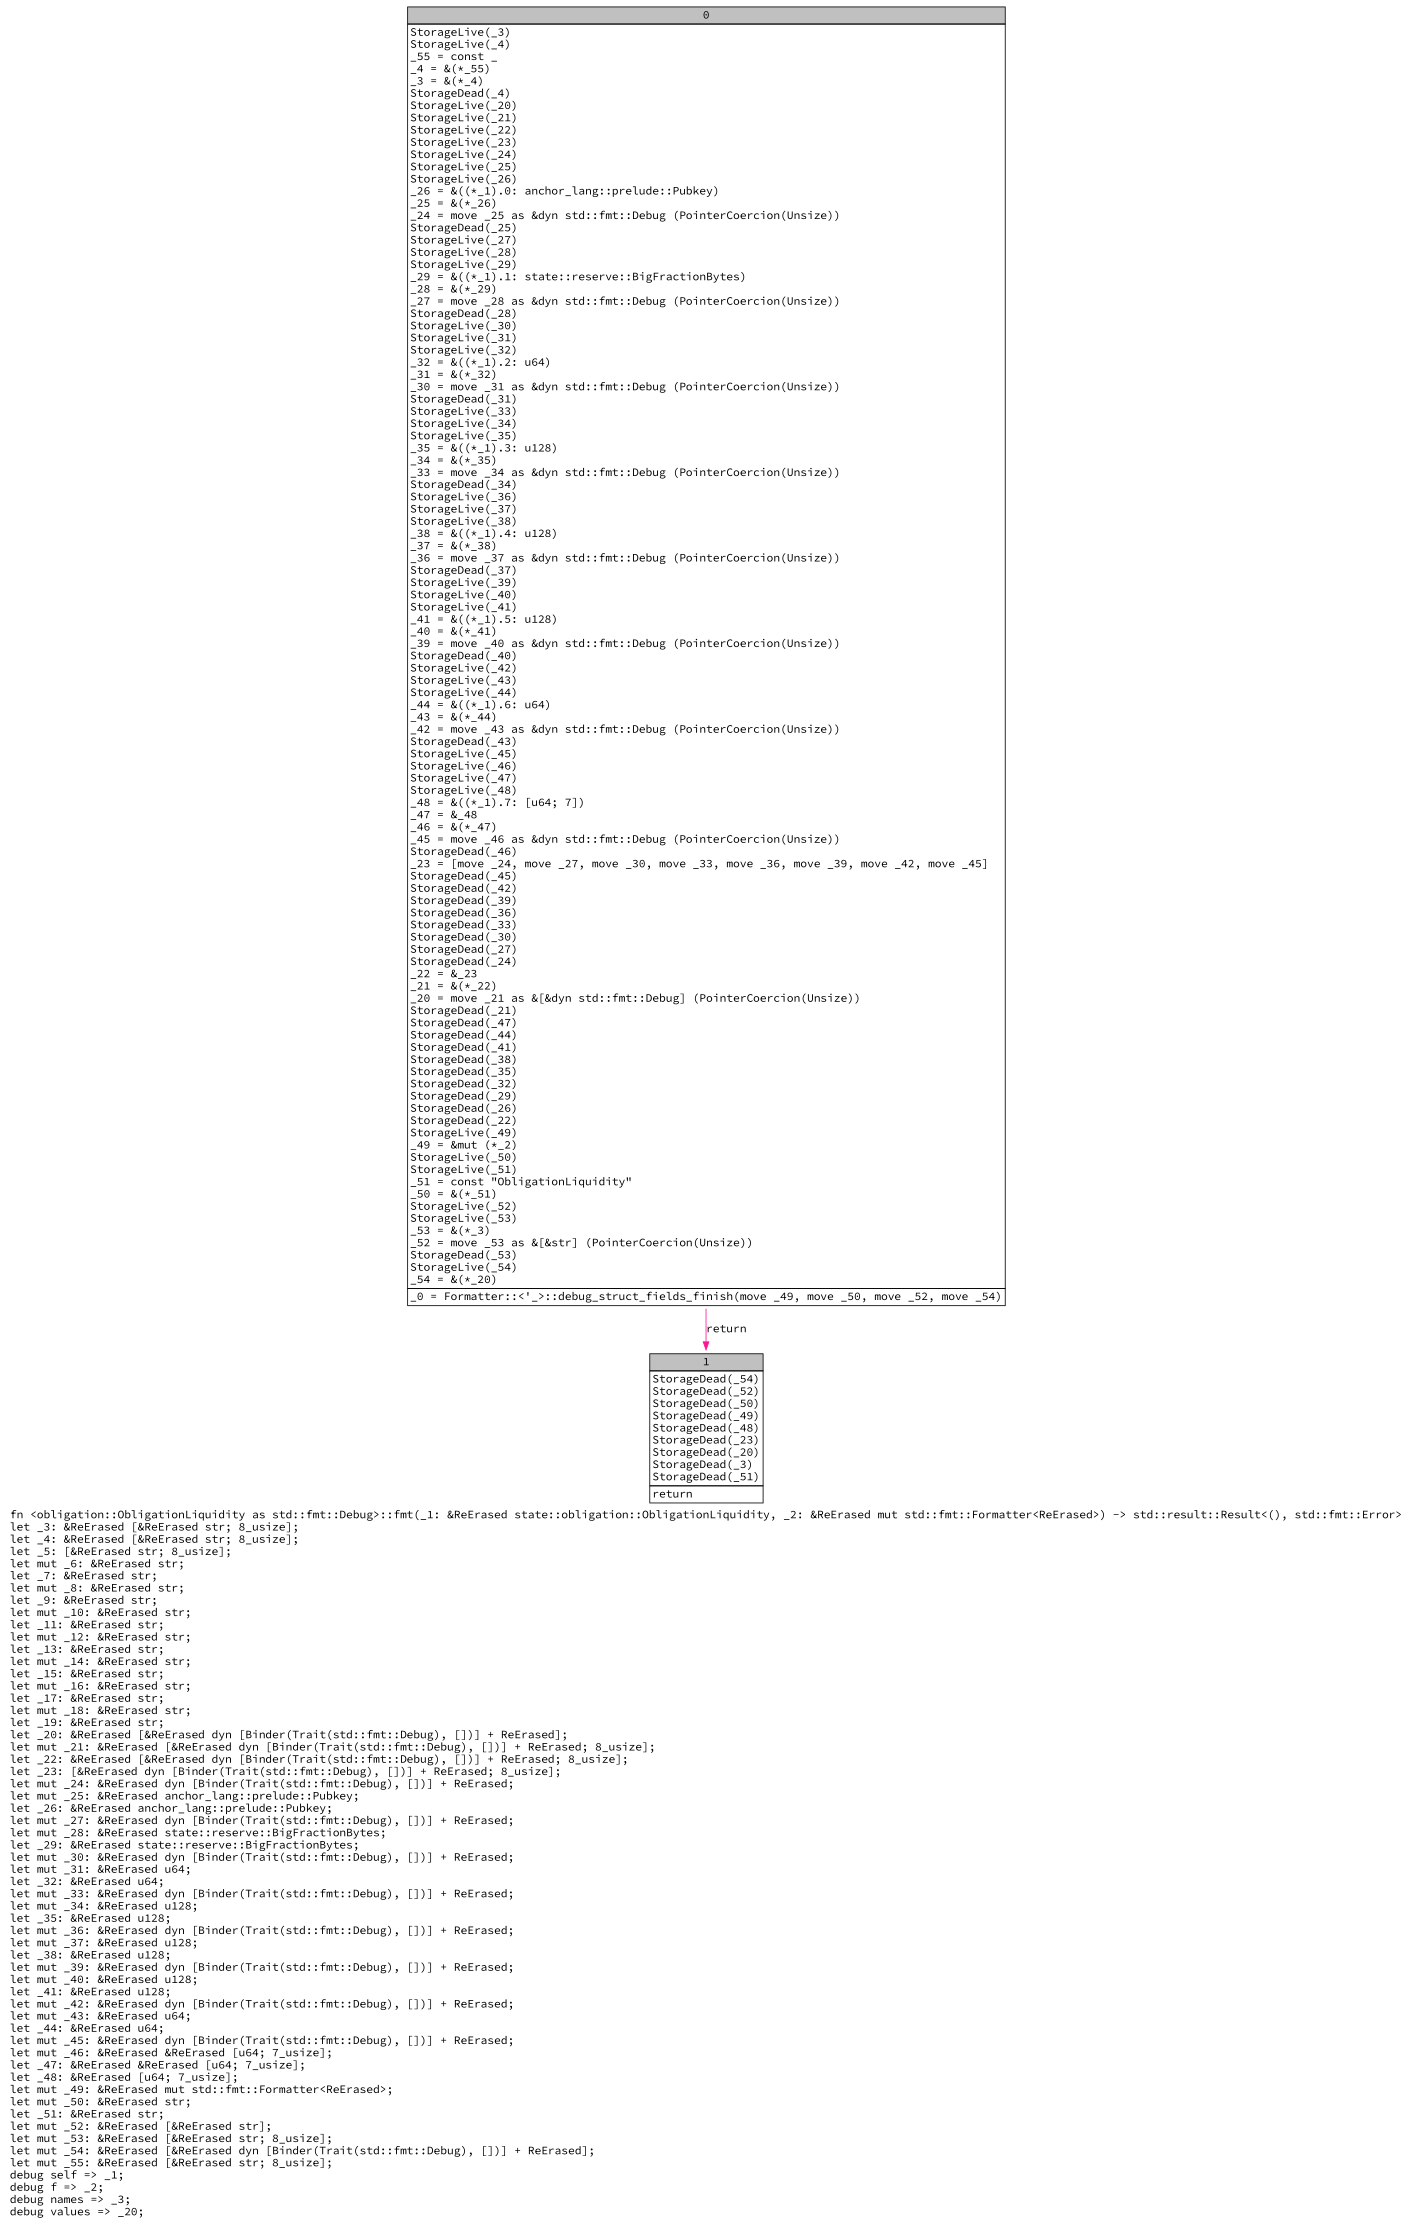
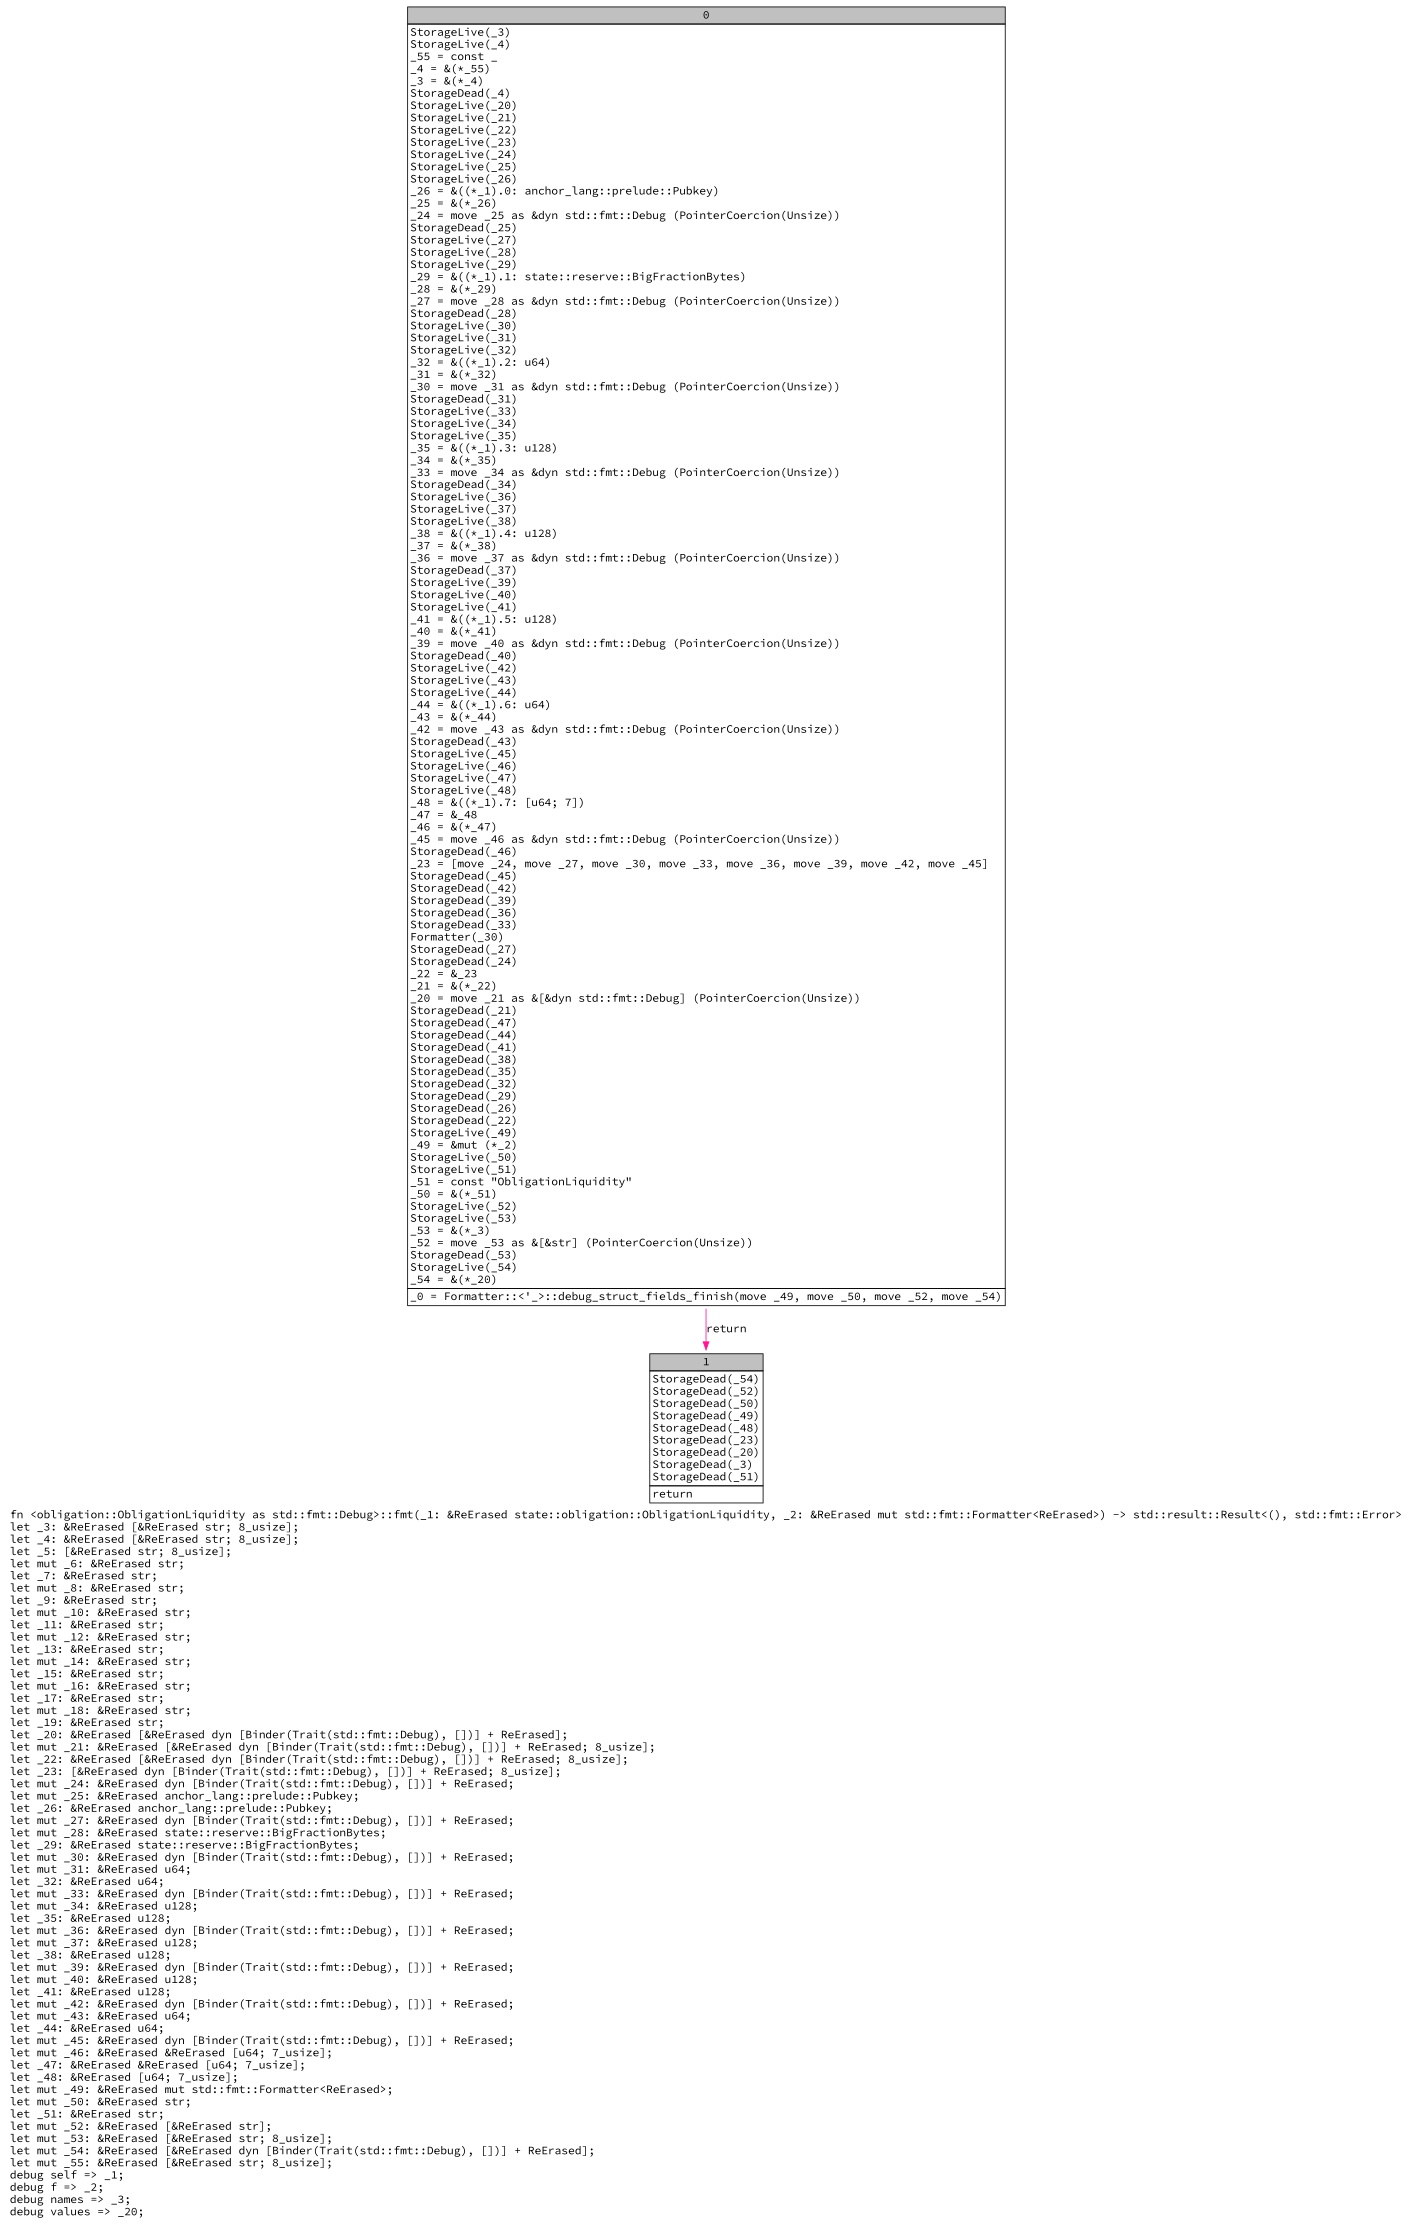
(464, 937) -> (457, 937)
